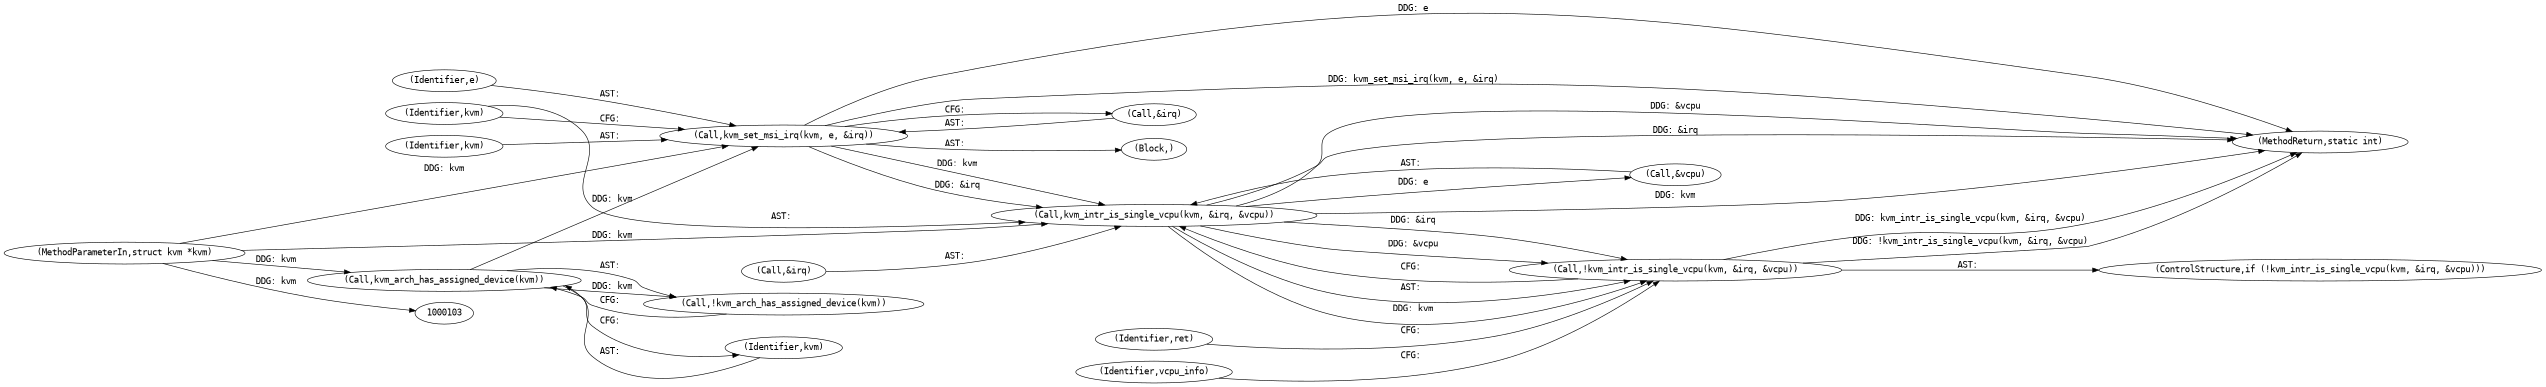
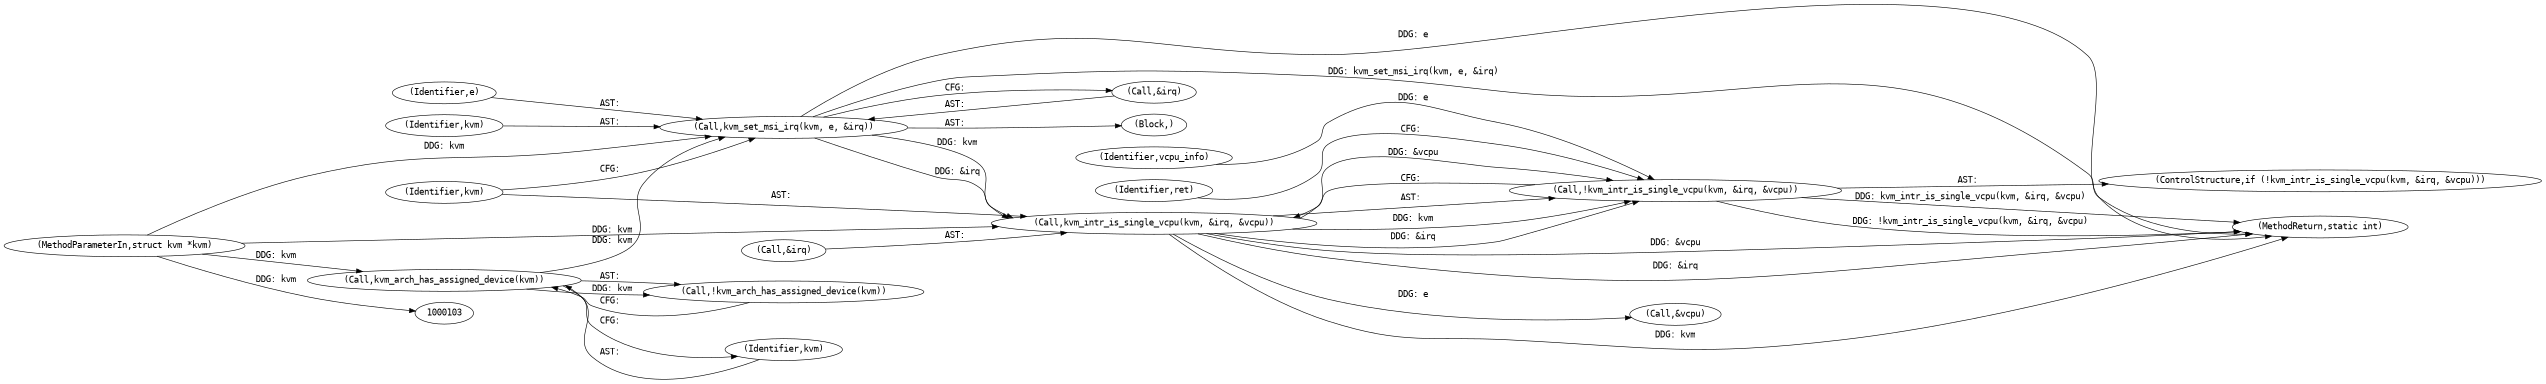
(1412, 170) -> none
(1413, 356) -> (1413, 98)
